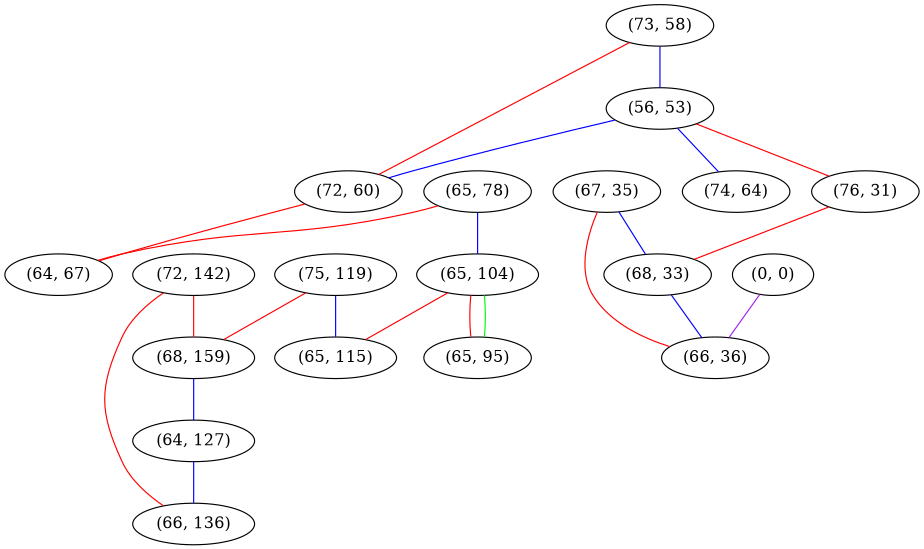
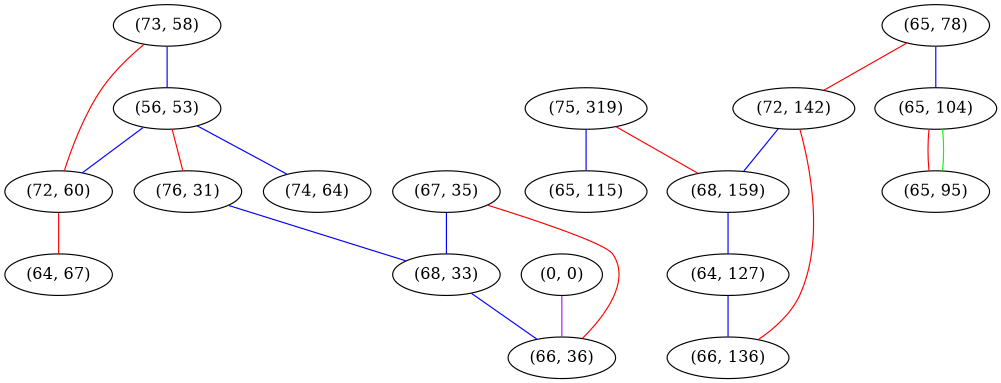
(268, 233) -> (865, 67)
(762, 233) -> (317, 233)
(336, 275) -> (586, 108)
(194, 316) -> (761, 150)
(407, 316) -> none
